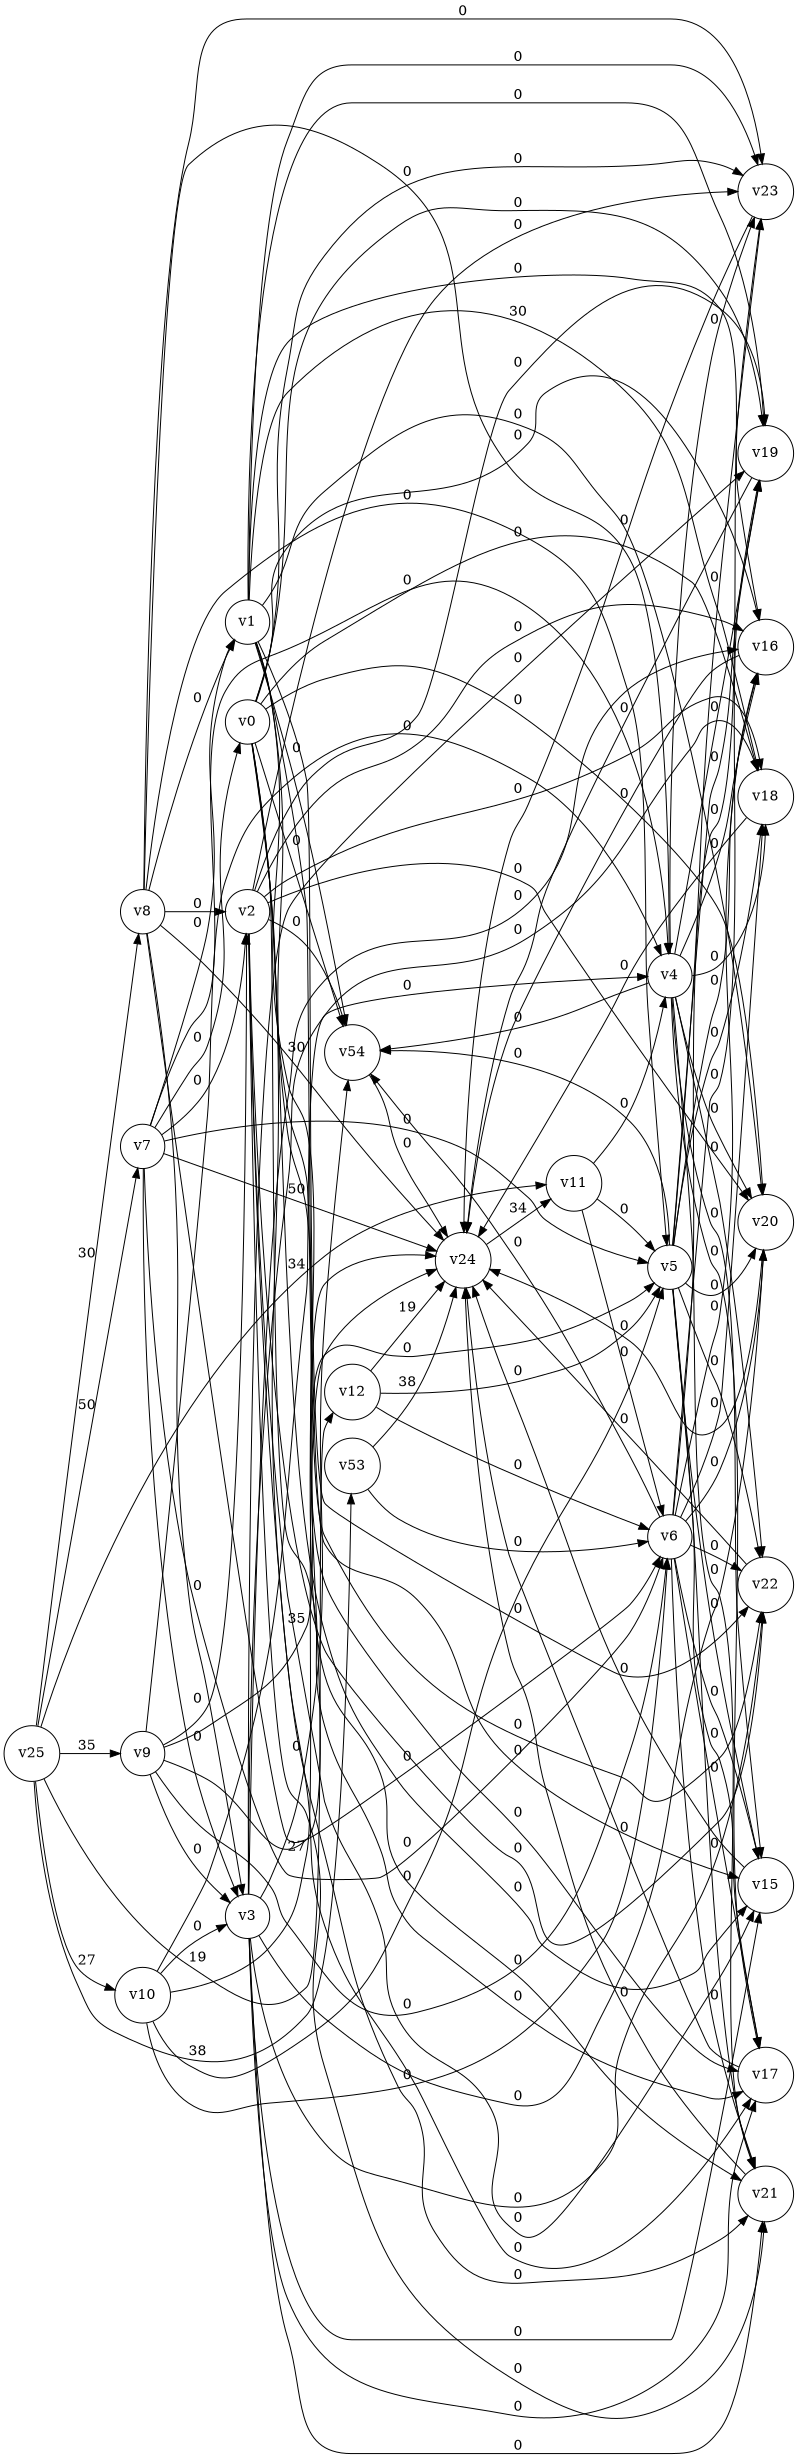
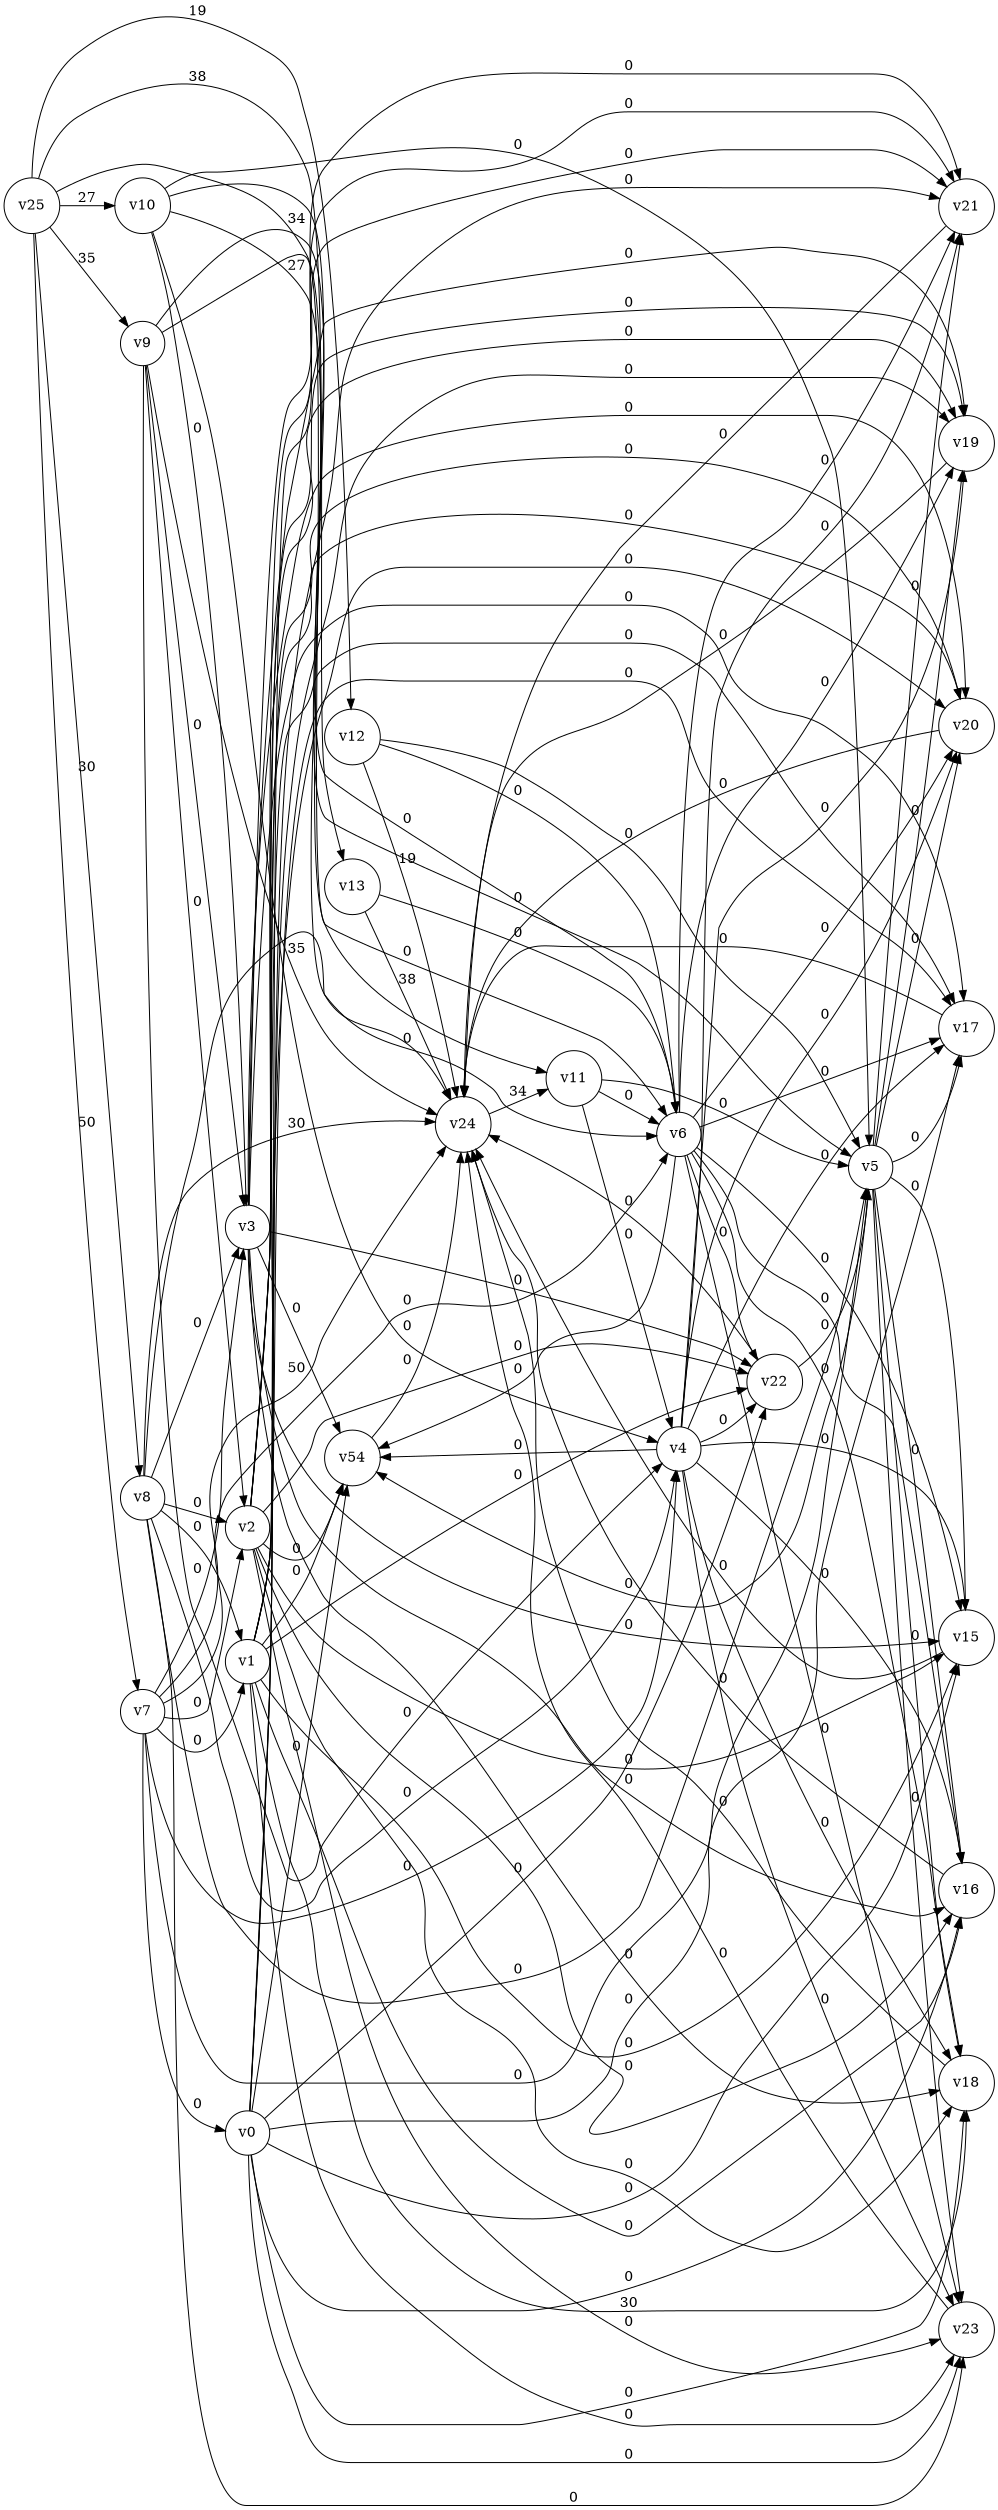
(716, 1383) -> (849, 1291)
(352, 1466) -> (352, 887)
